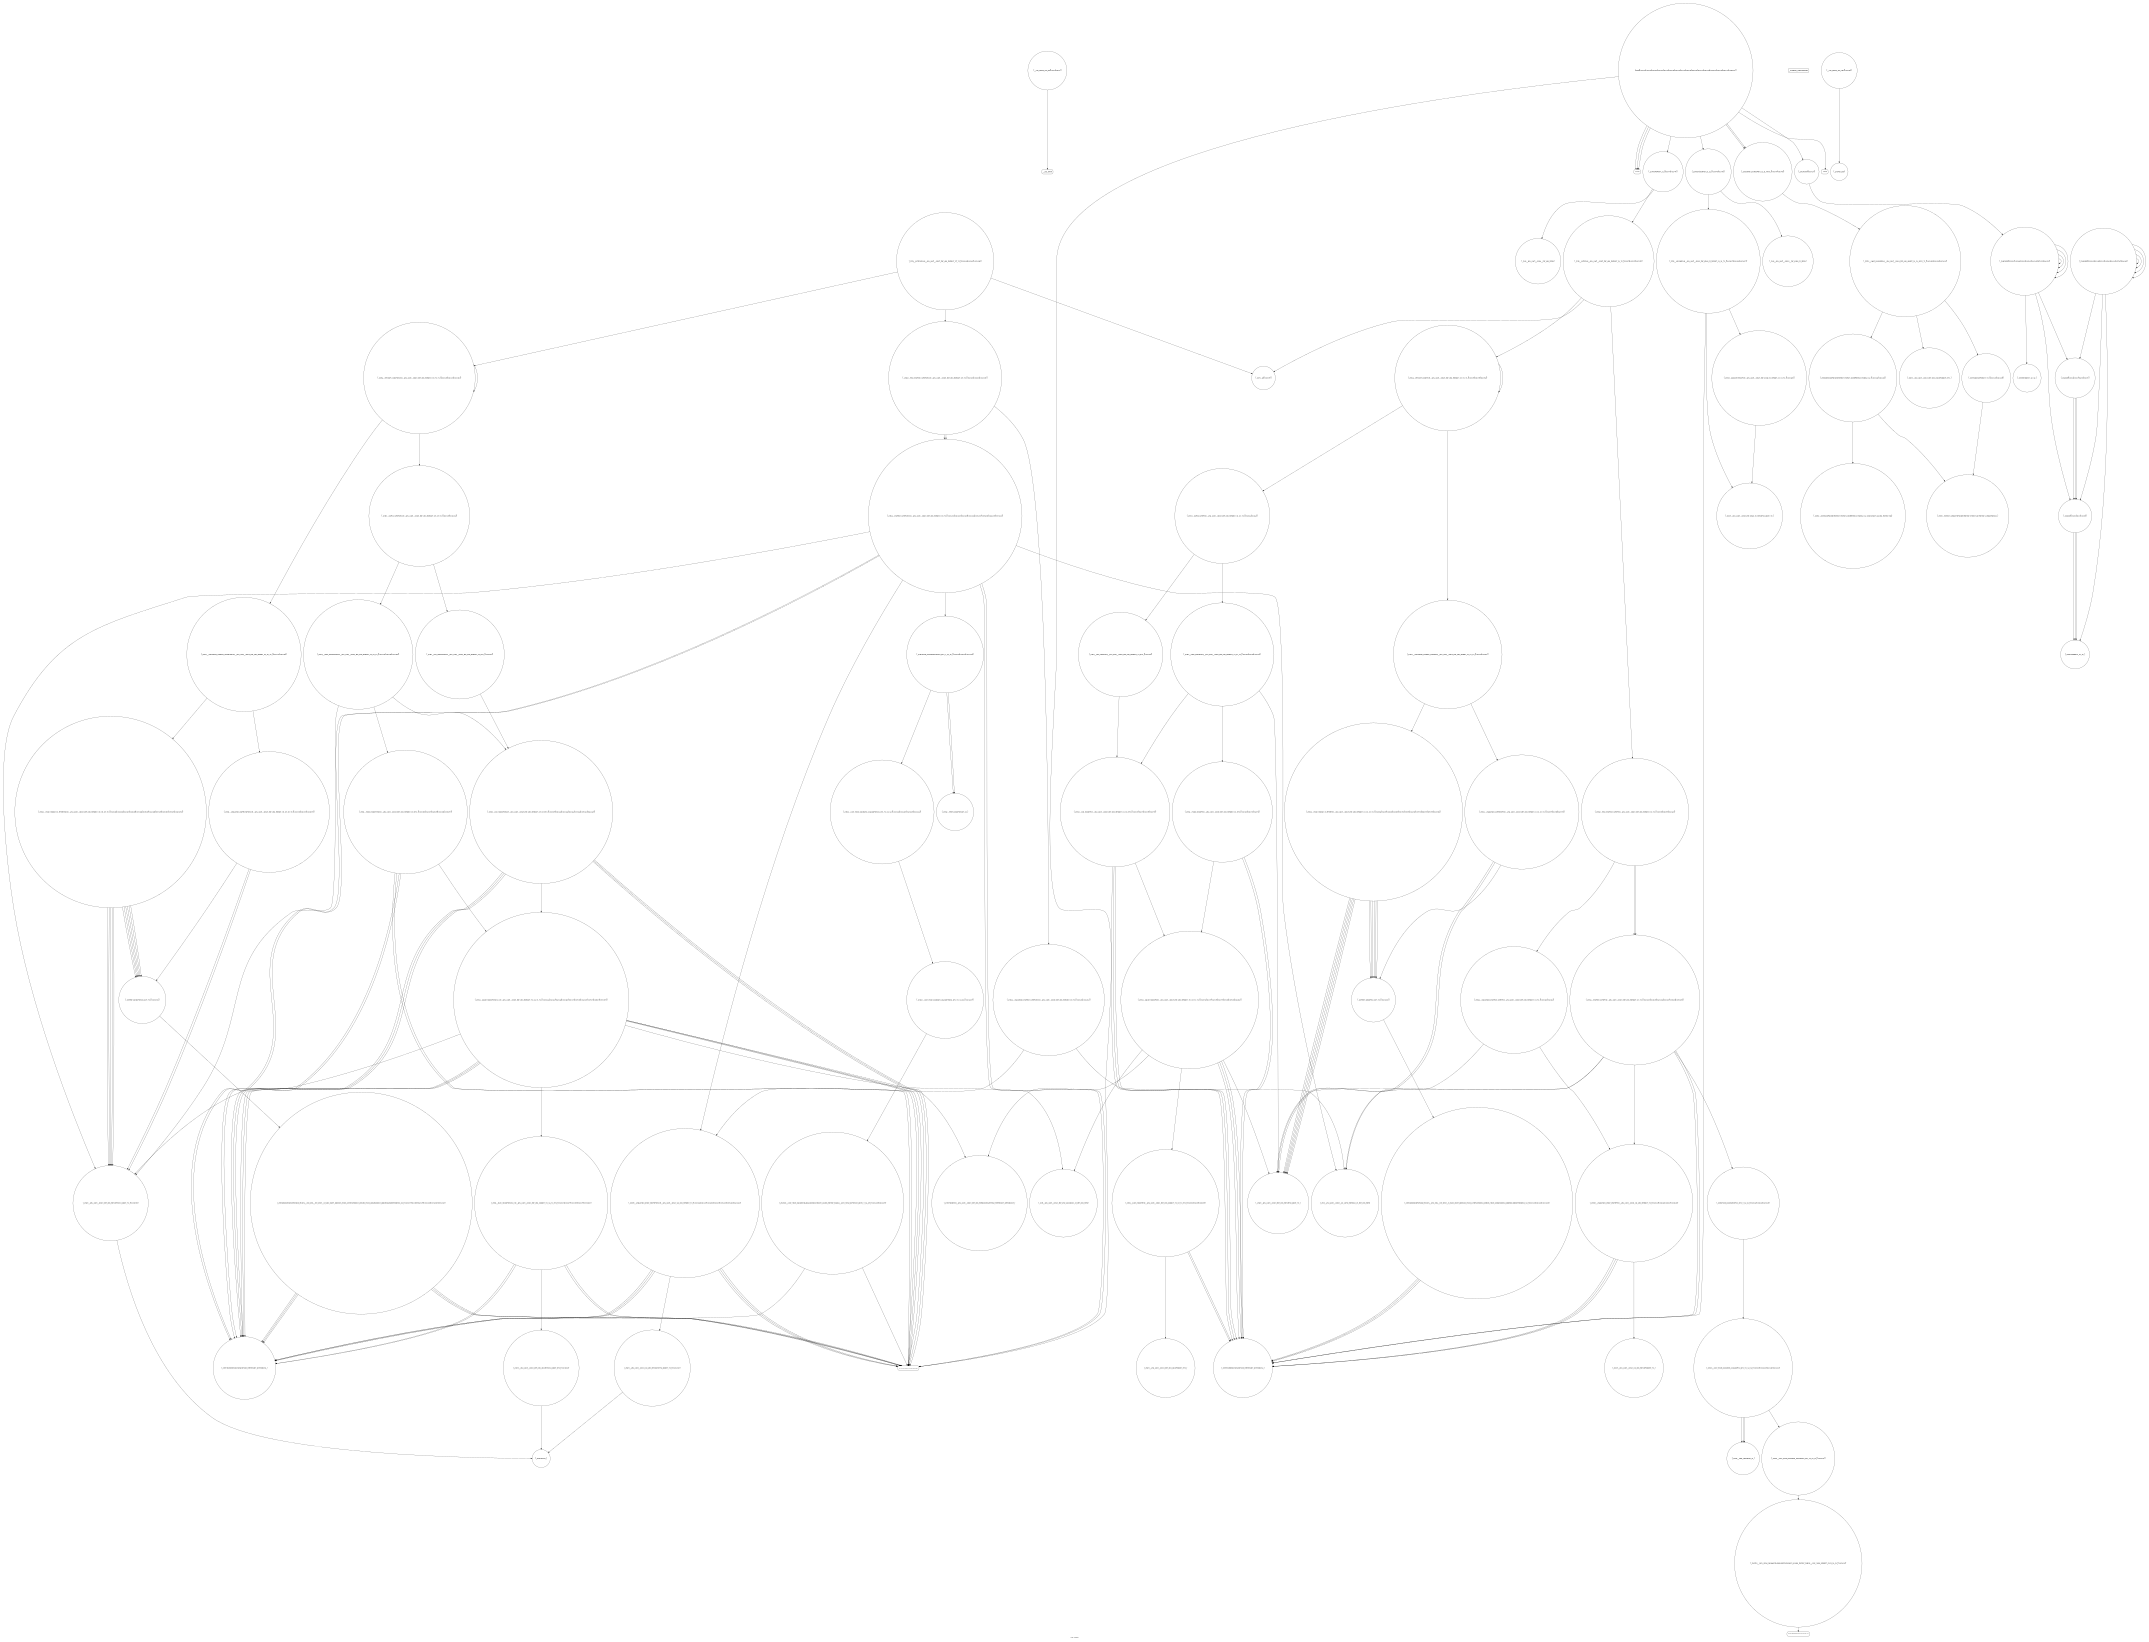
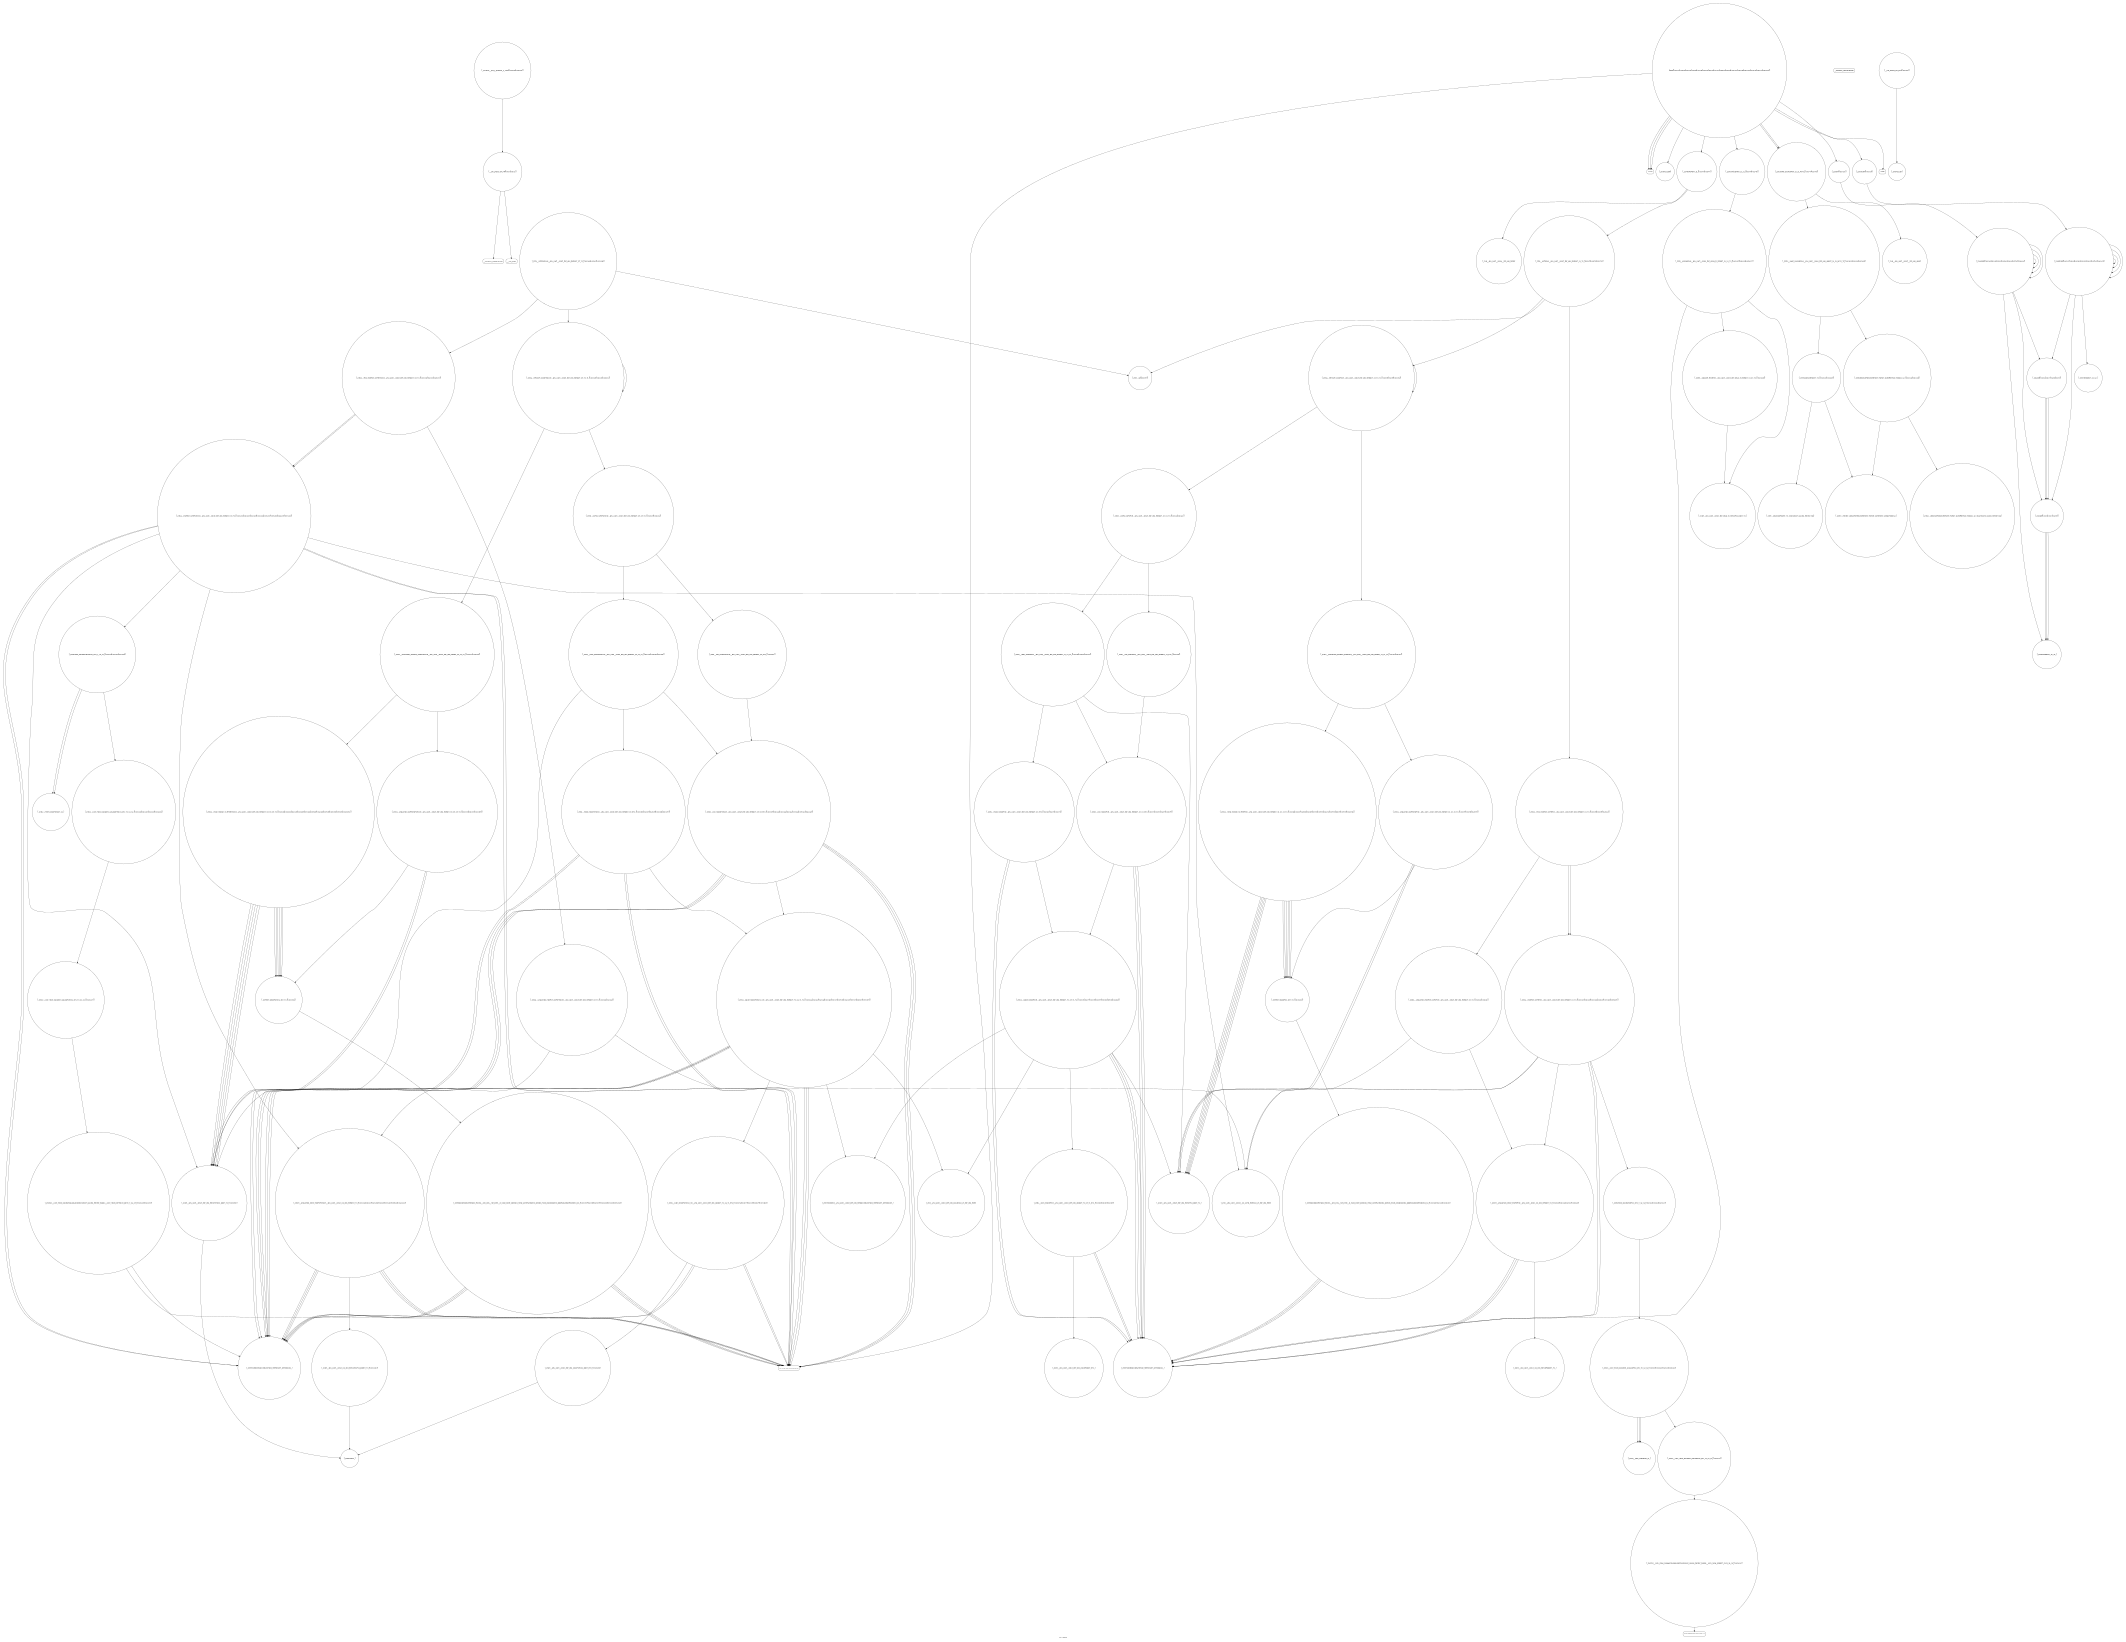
none -> (502, 71)
none -> (1665, 172)
none -> (1839, 172)
none -> (493, 261)
(1788, 261) -> none
none -> (1905, 261)
(1929, 378) -> none
none -> (1790, 516)
